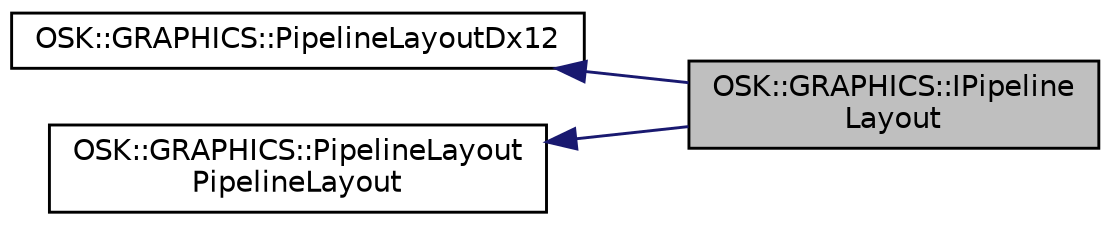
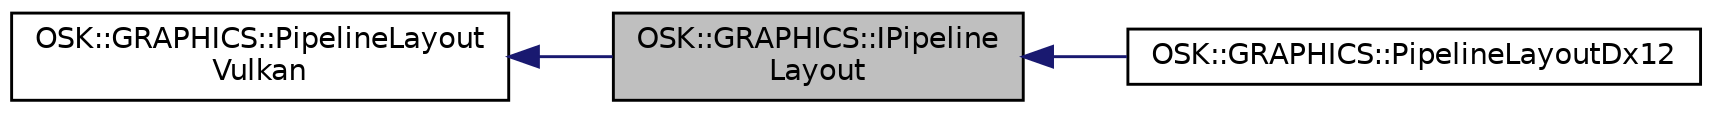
(637, 77) -> (1090, 57)
(298, 169) -> (260, 57)
